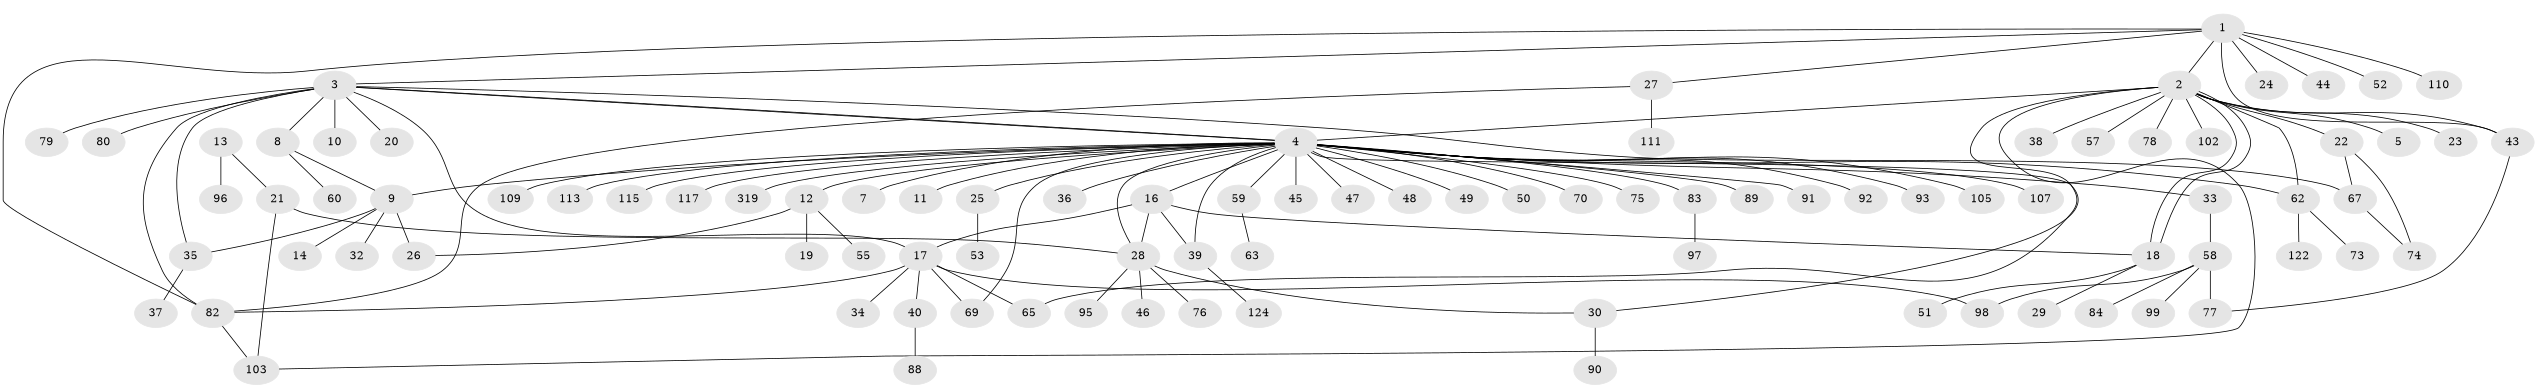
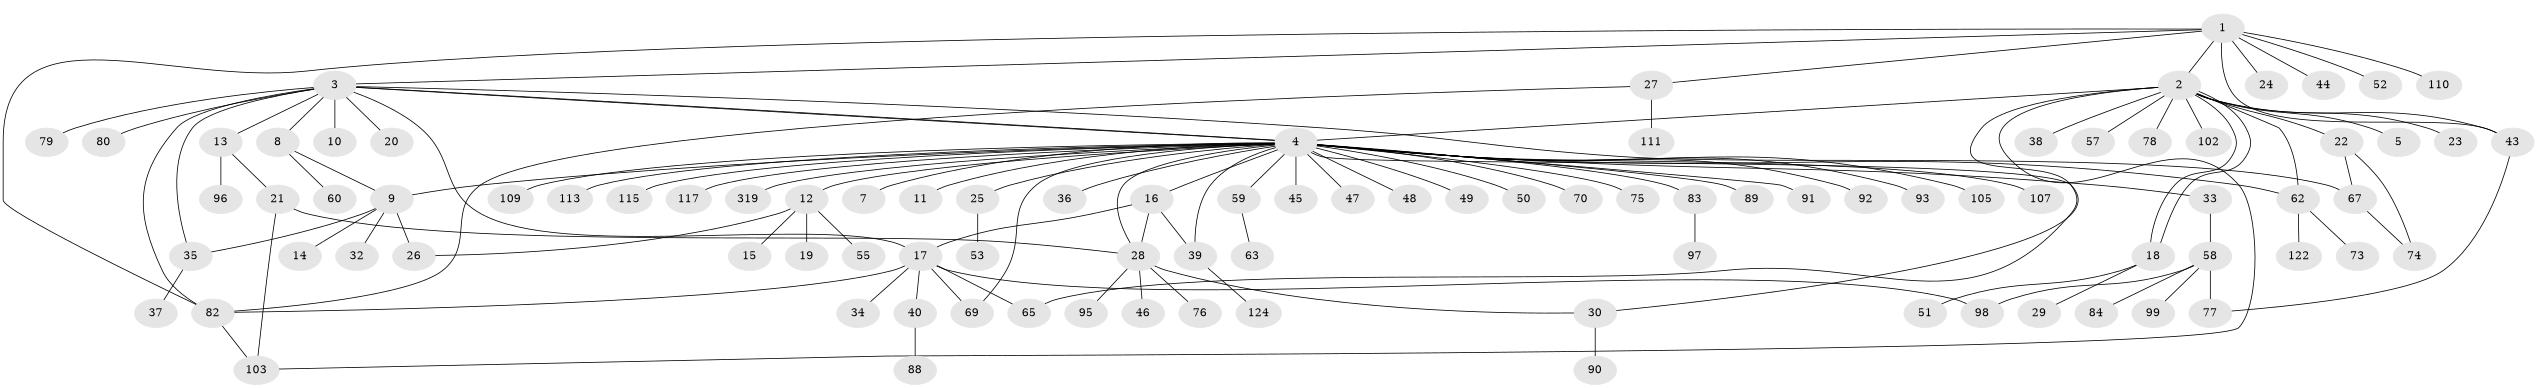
none -> (278, 114)
(1651, 237) -> none
none -> (750, 256)
